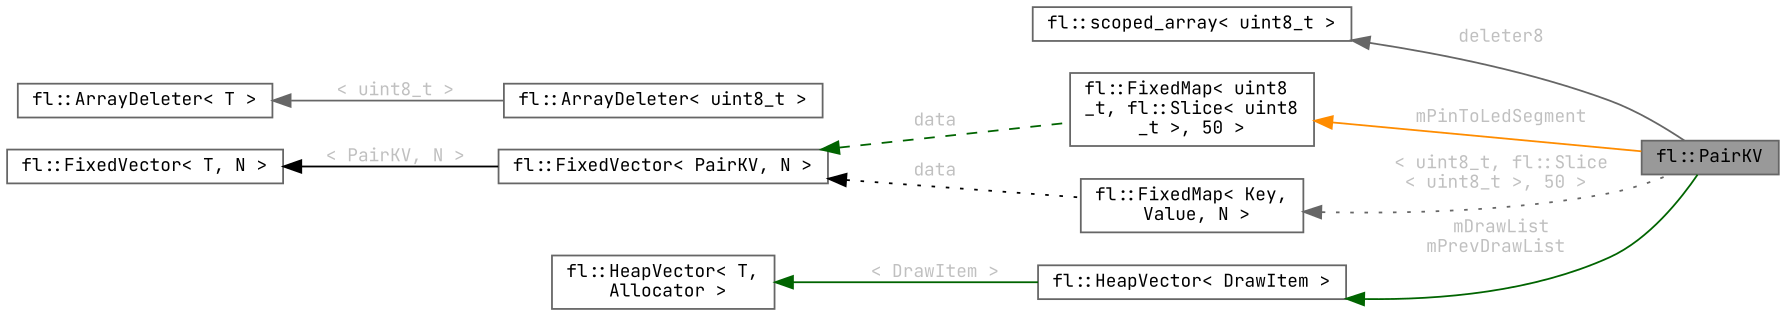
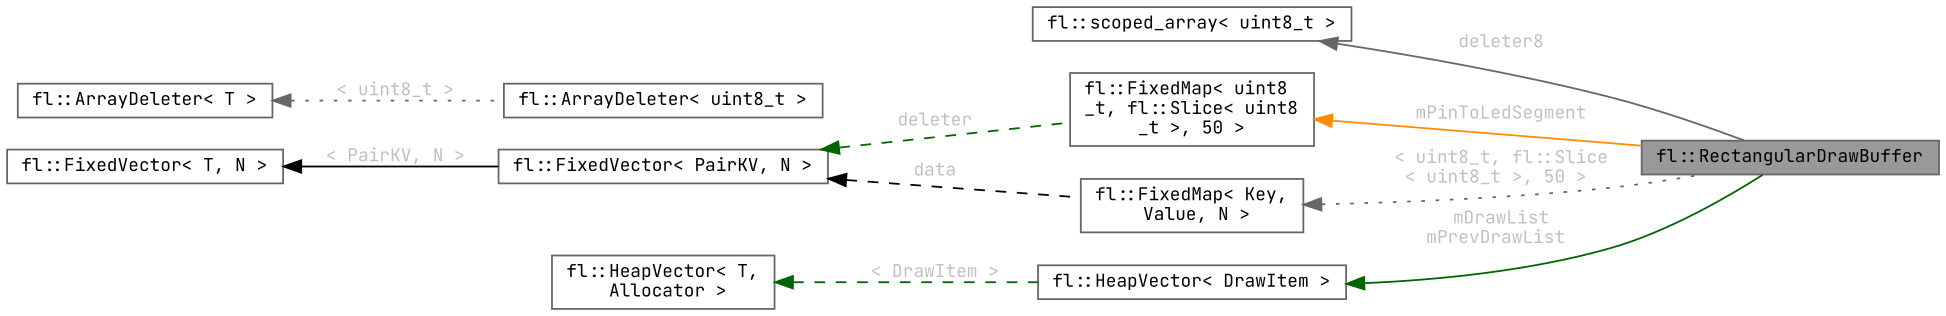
(397, 101) -> (397, 101)
(930, 121) -> (930, 121)
(1710, 158) -> (1790, 158)
(963, 189) -> (963, 189)
(916, 282) -> (916, 282)
